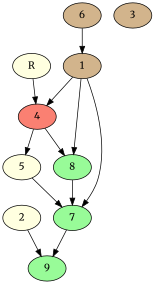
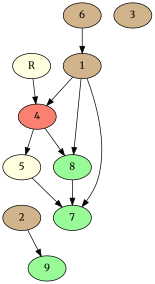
(22, 218) -> (22, 218)
(61, 240) -> none
